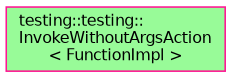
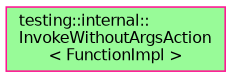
(116, 39) -> (116, 39)
